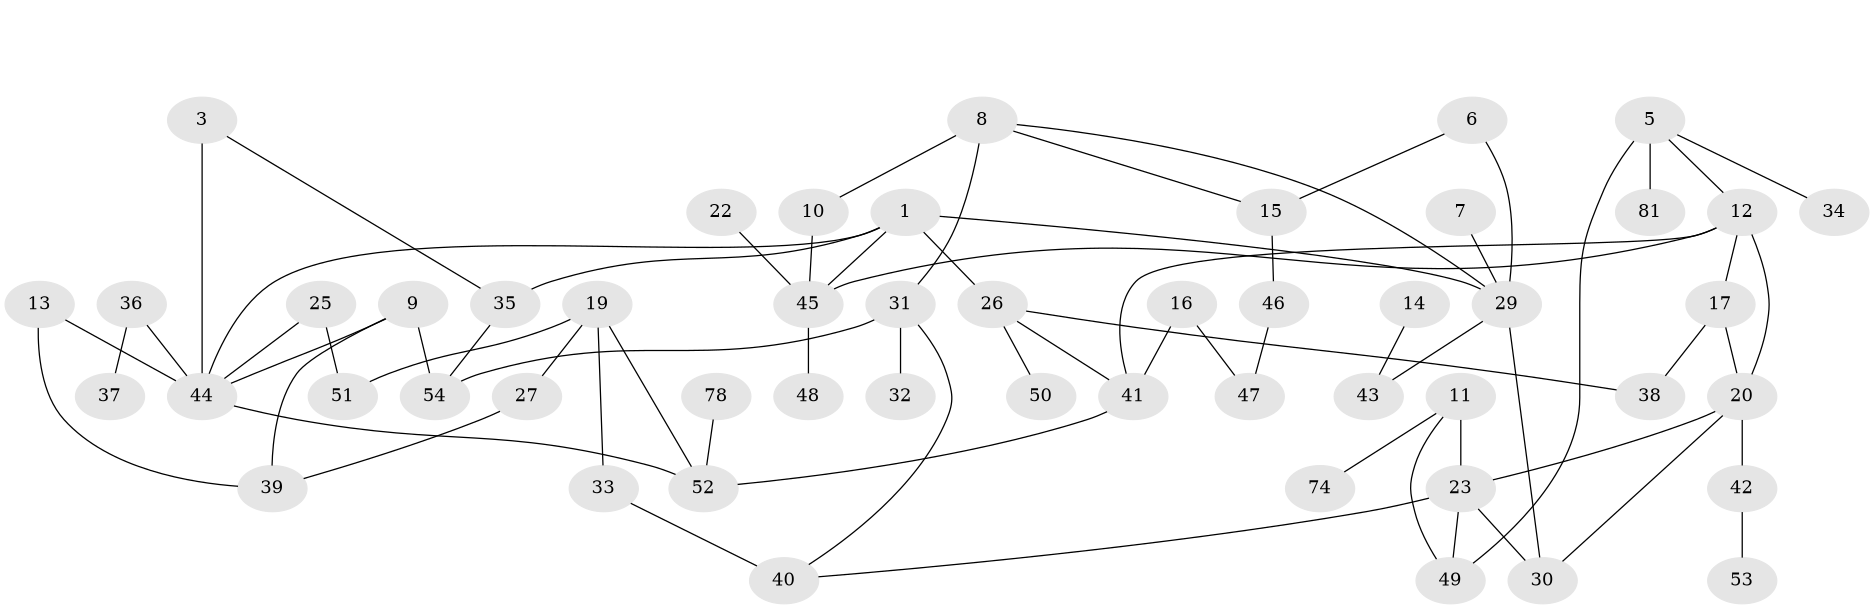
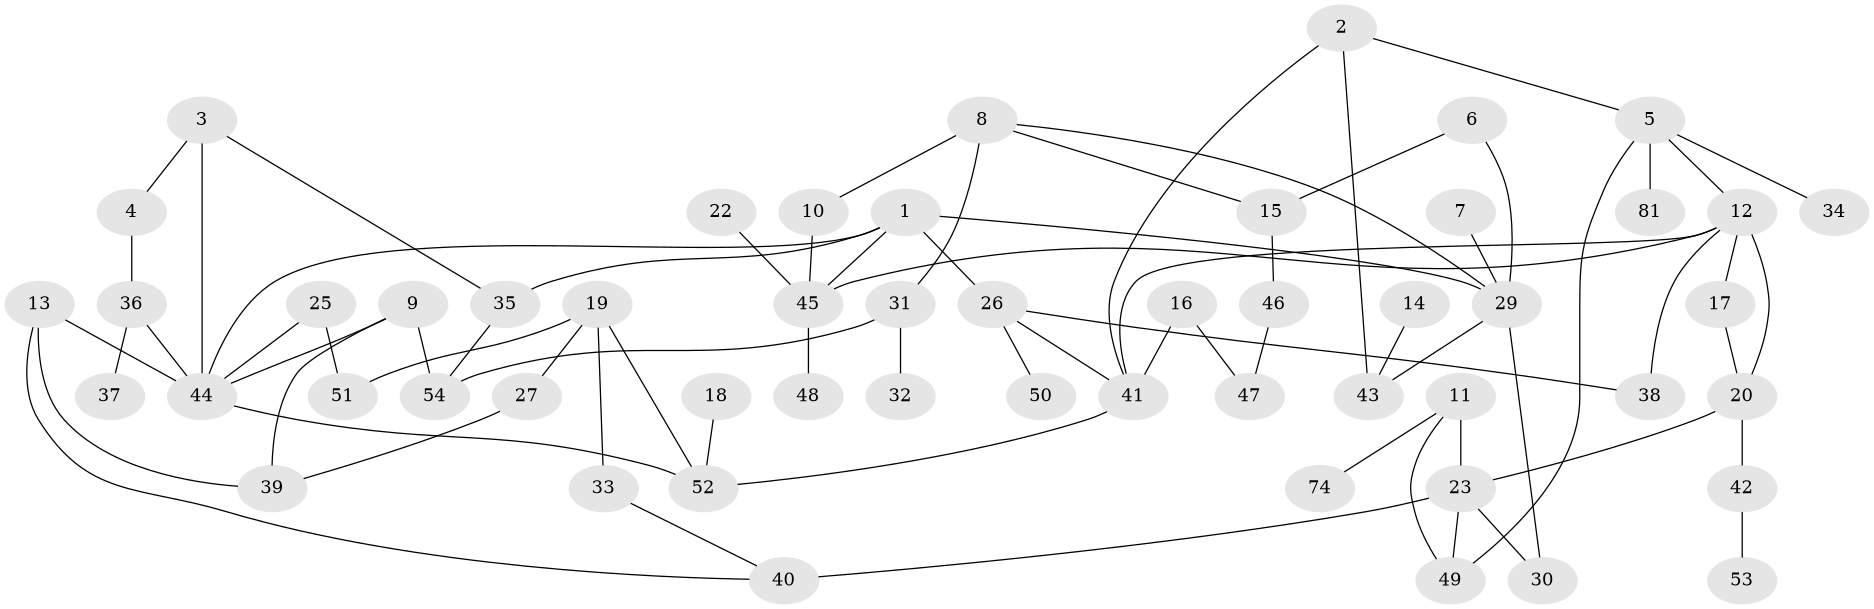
none -> (1342, 28)
none -> (132, 212)
(1685, 350) -> (1669, 293)
(716, 397) -> (716, 397)
(917, 468) -> (332, 537)
(1643, 488) -> none
